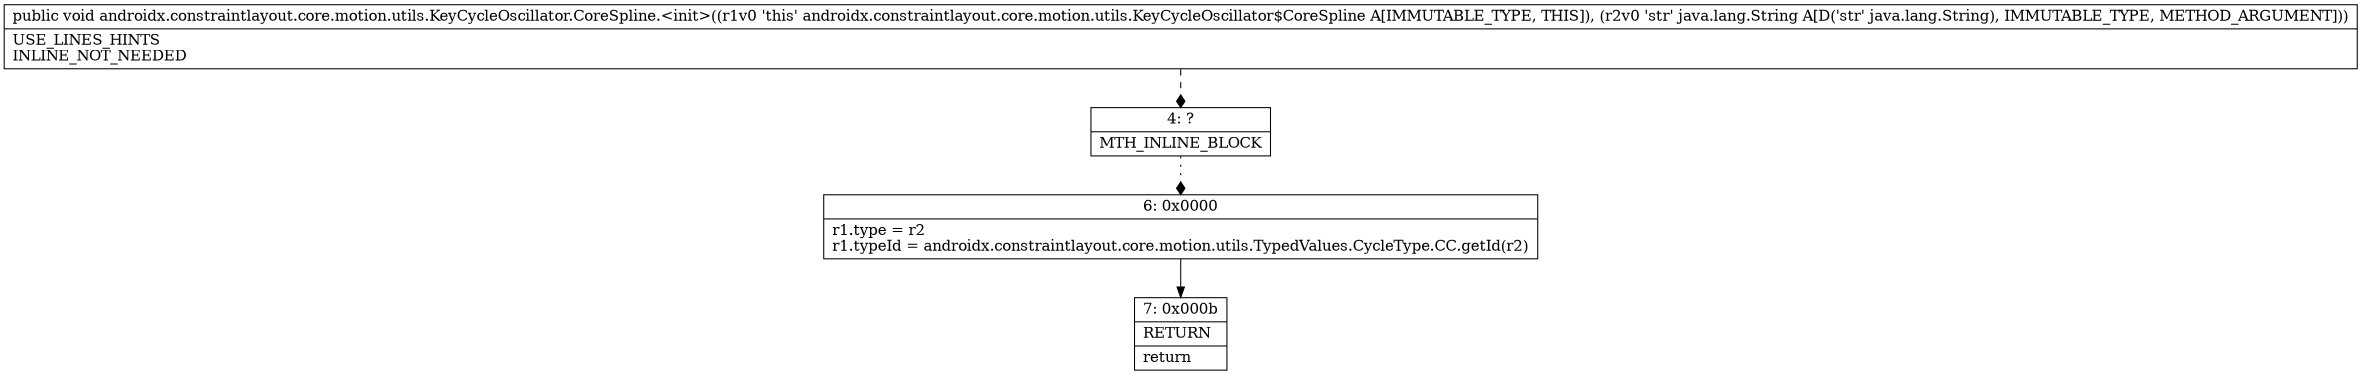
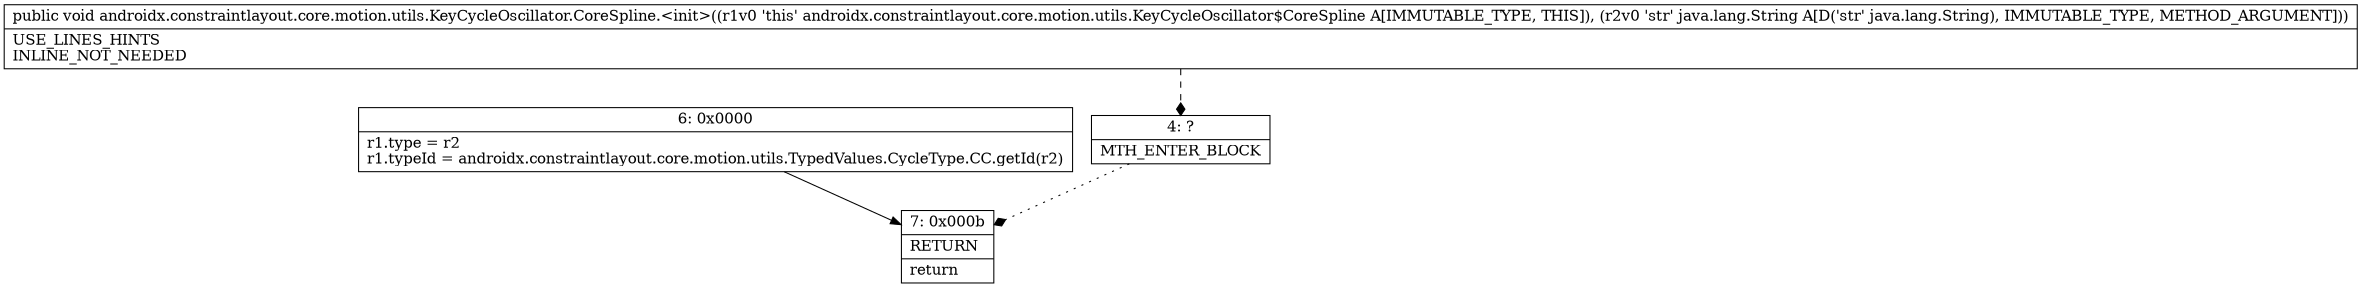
(1181, 143) -> (1181, 151)
(1181, 169) -> (1068, 192)
